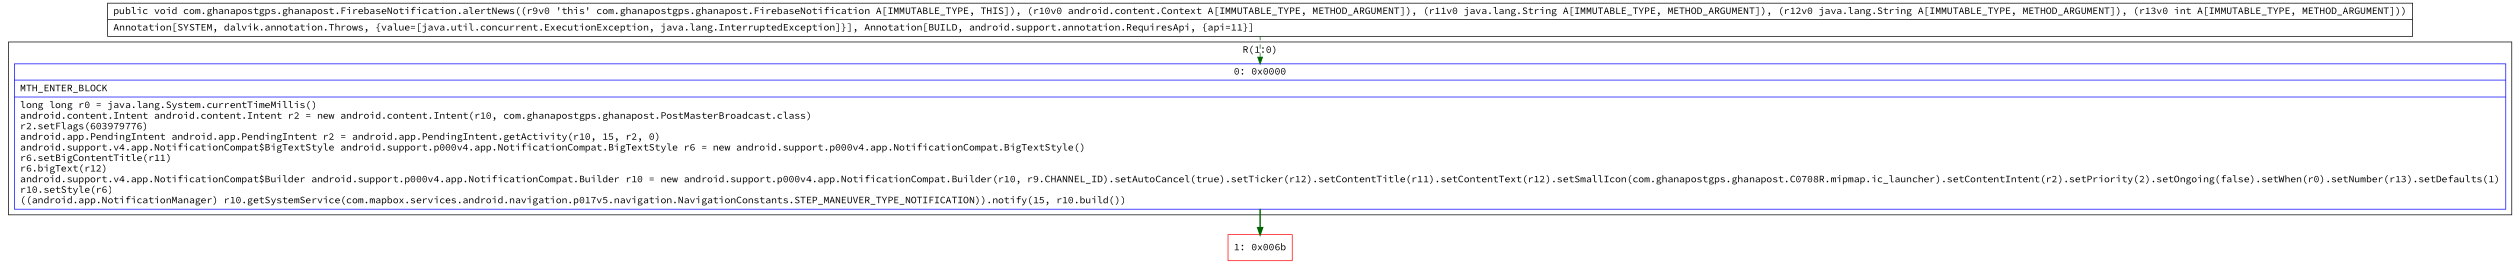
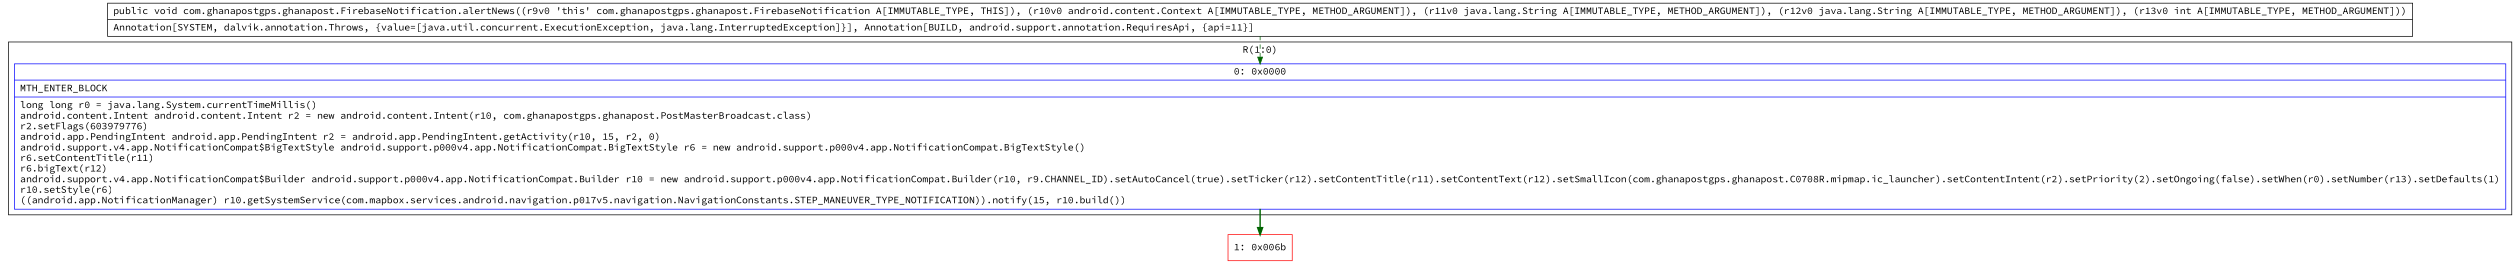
(96, 158) -> (87, 158)
